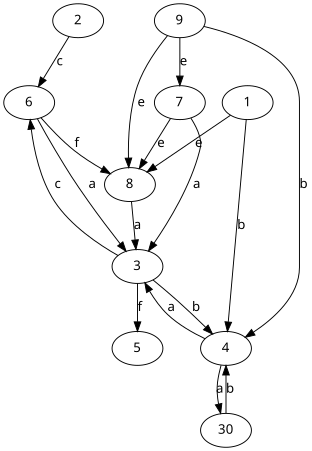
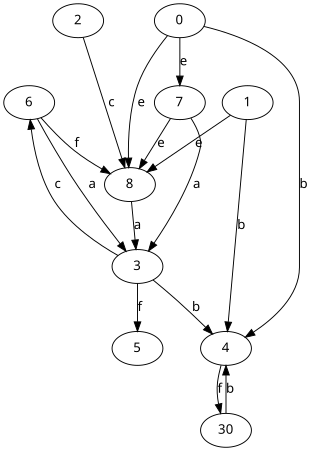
(180, 21) -> (180, 21)
(56, 58) -> (103, 98)
(173, 319) -> none
(220, 389) -> (220, 389)
